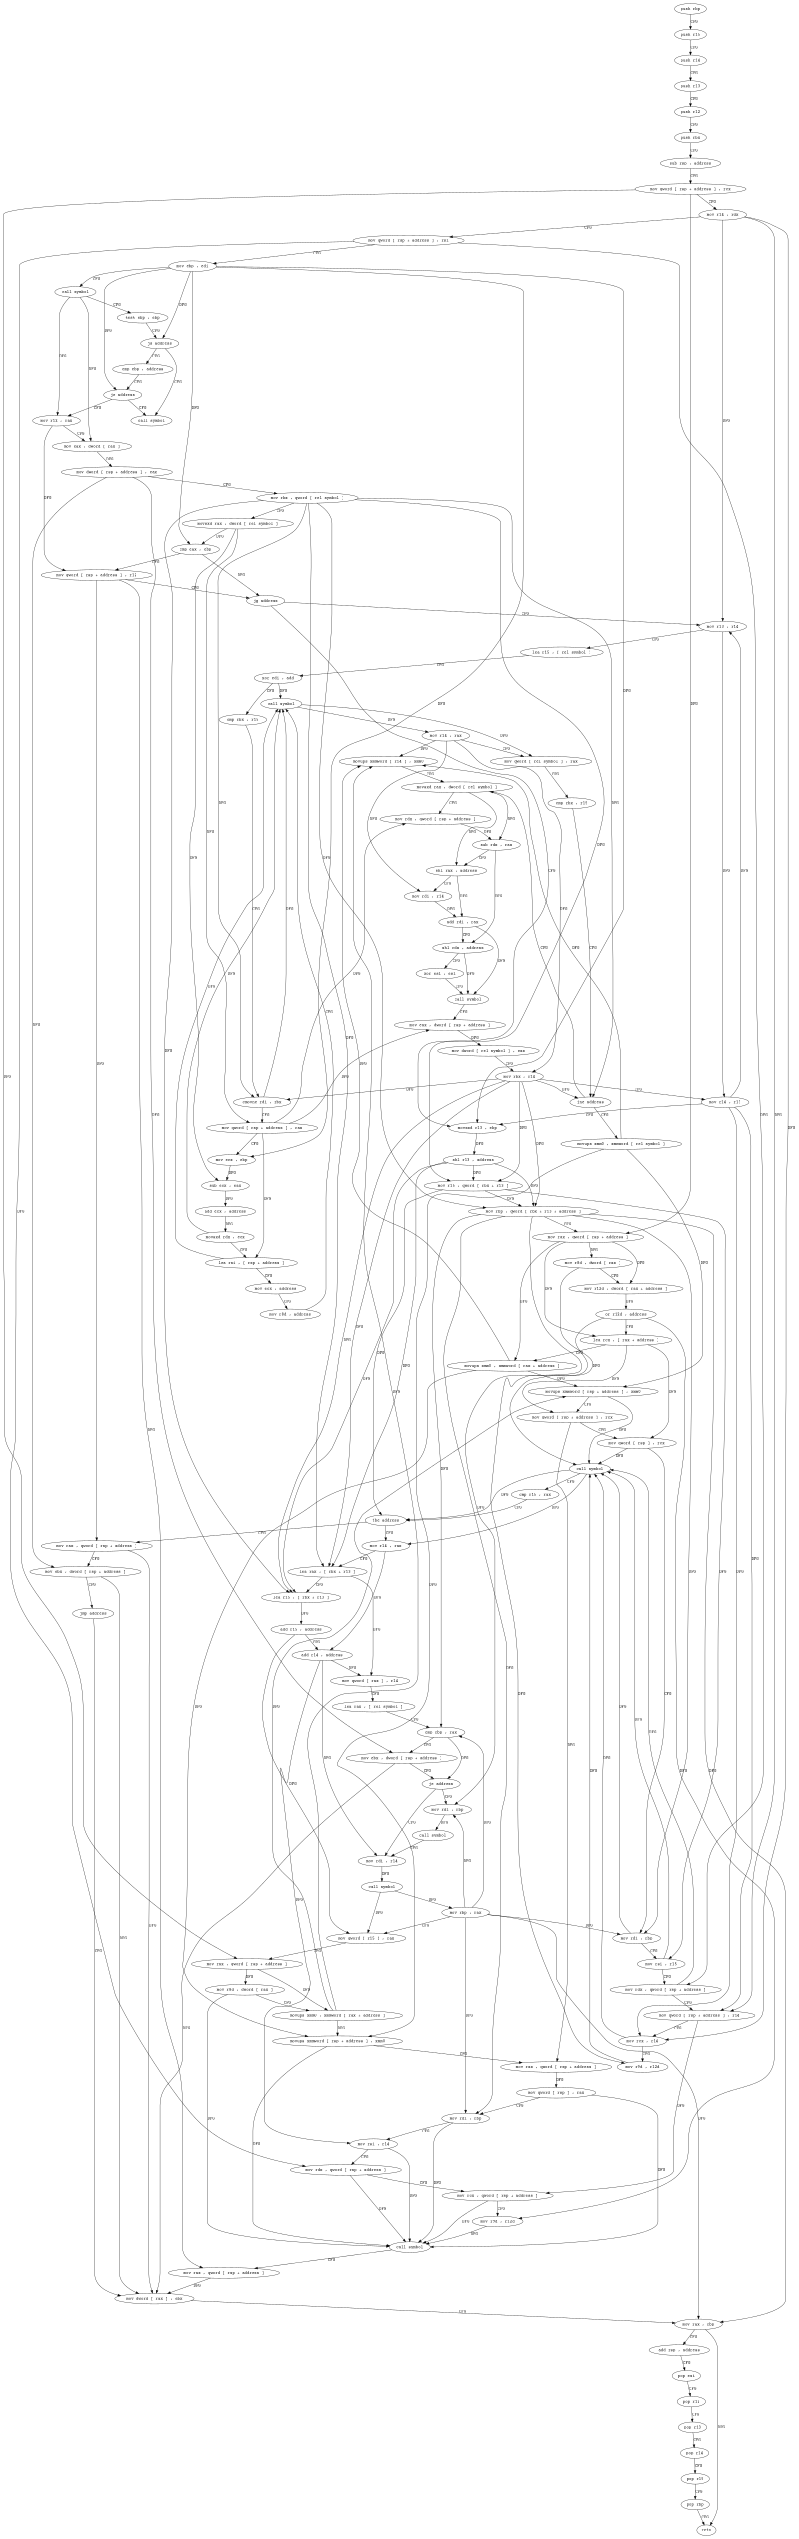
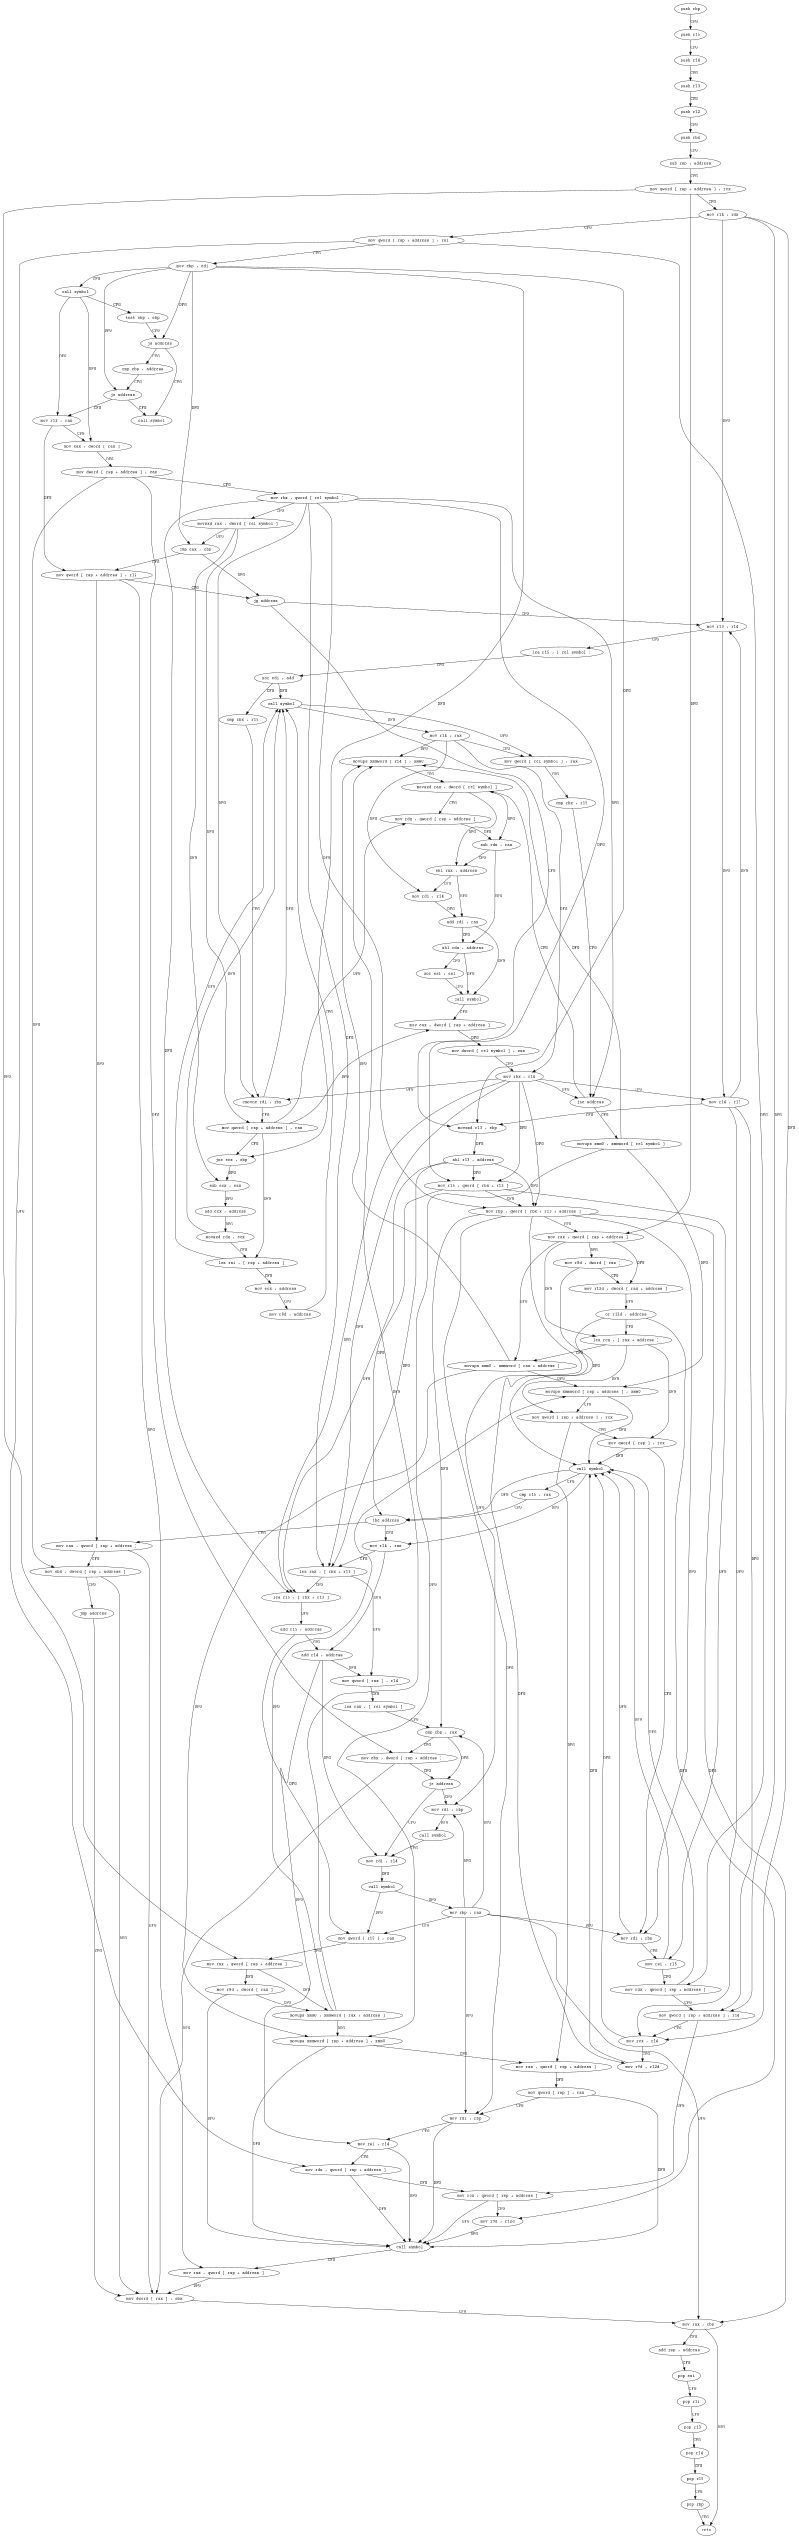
(232, 1160) -> (232, 1160)
